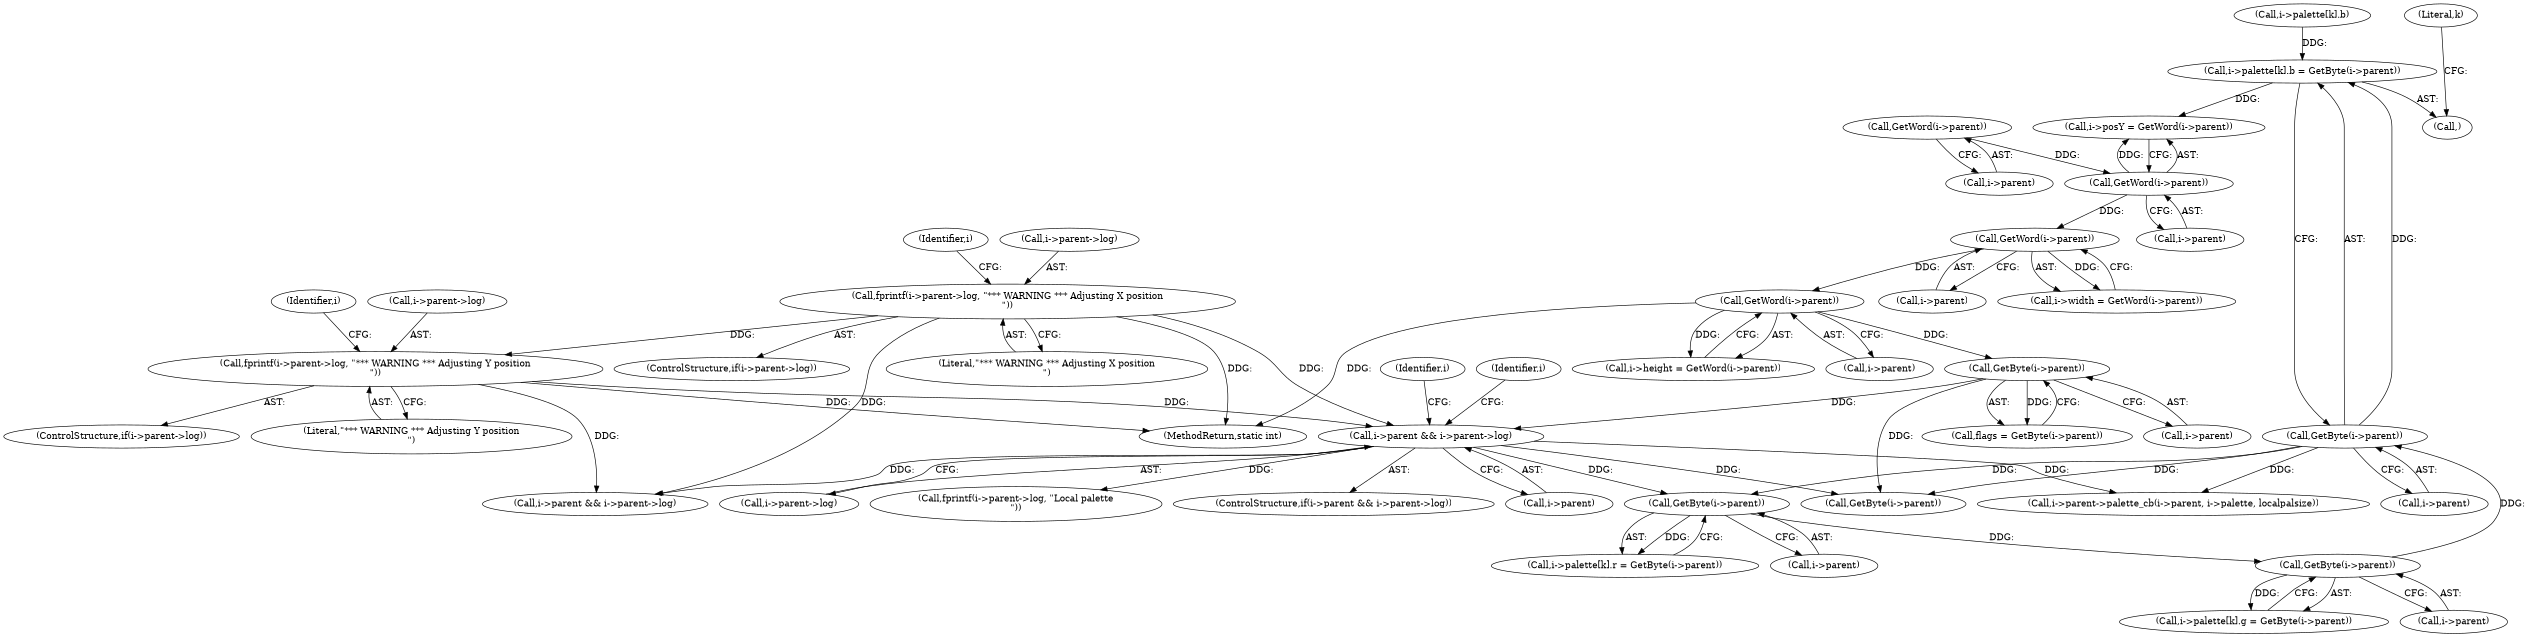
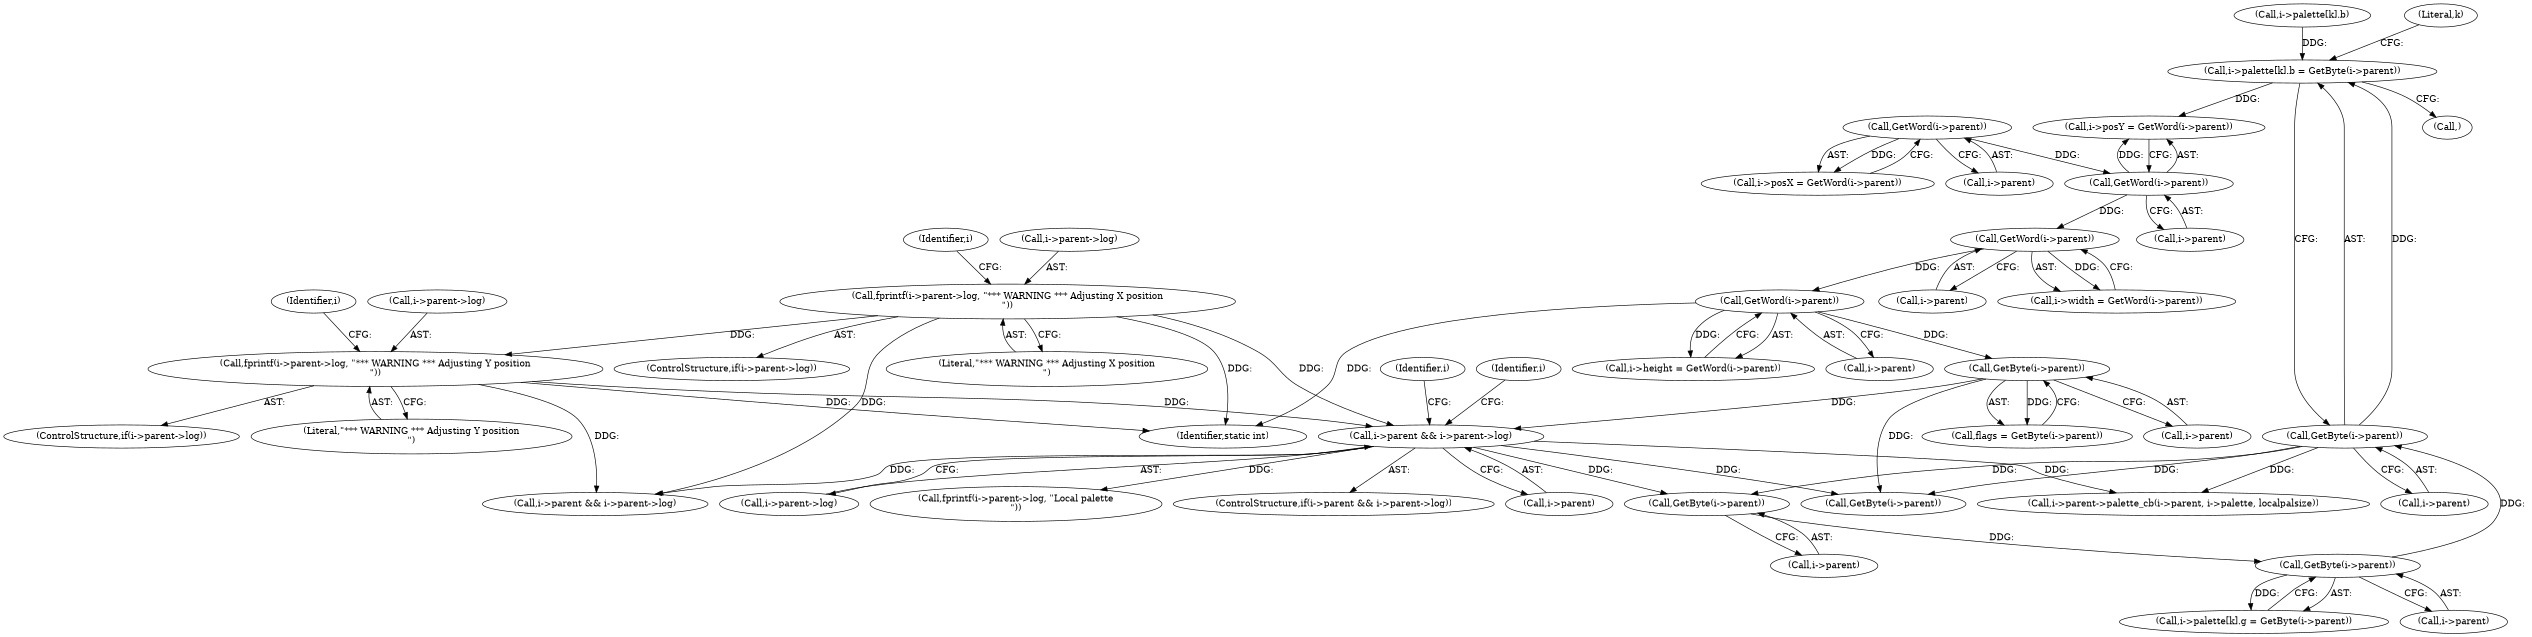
(2444, 68) -> (2377, 41)
(2429, 100) -> (2429, 100)
none -> (1818, 184)
(1223, 437) -> (1223, 437)
(1625, 566) -> none
